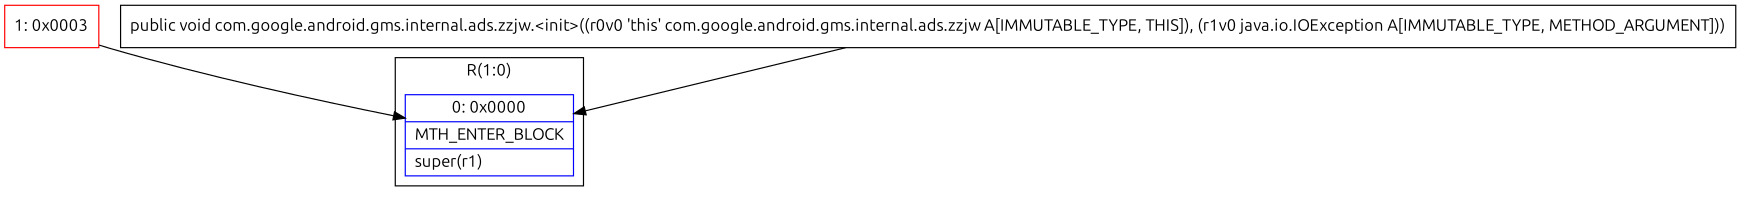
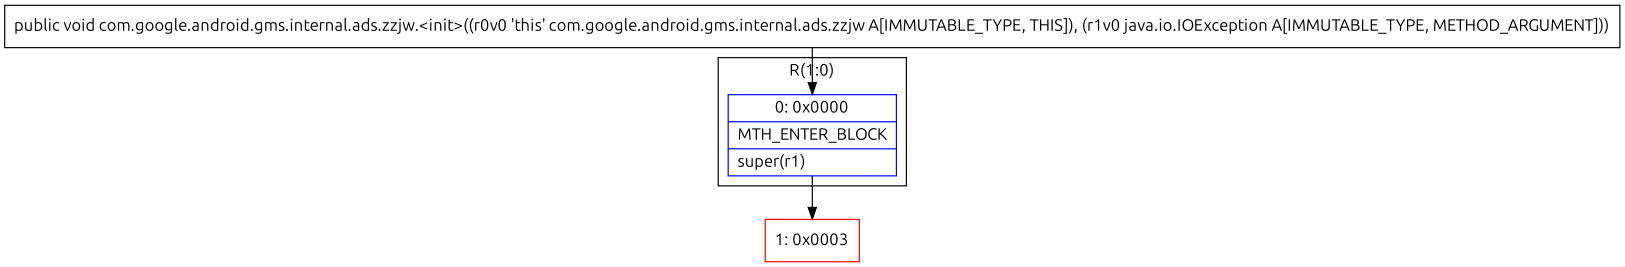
(246, 84) -> (812, 193)
